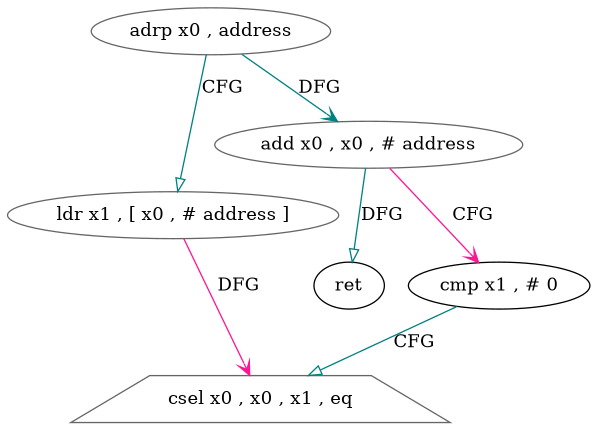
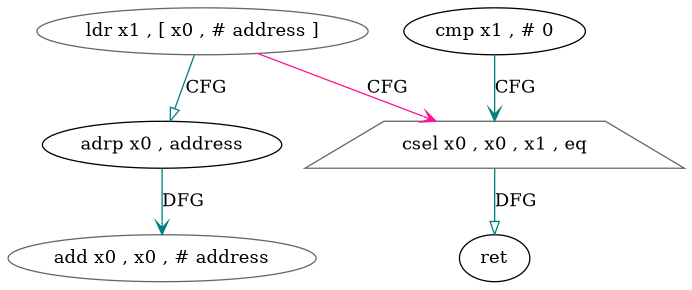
(211, 31) -> (162, 145)
(193, 117) -> (185, 82)
(360, 209) -> (495, 195)
(430, 211) -> none
(239, 286) -> (388, 88)
(389, 338) -> (495, 81)
